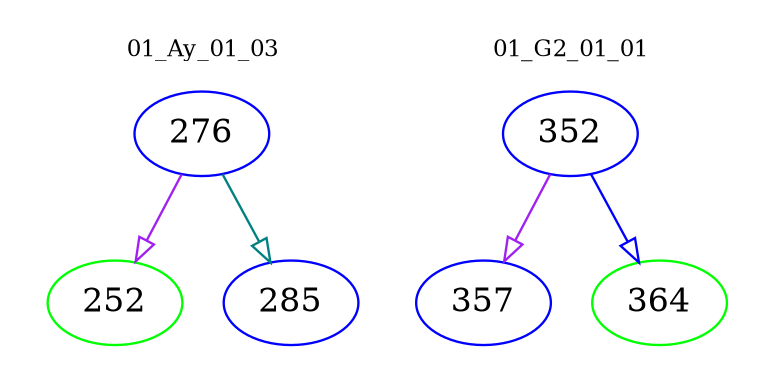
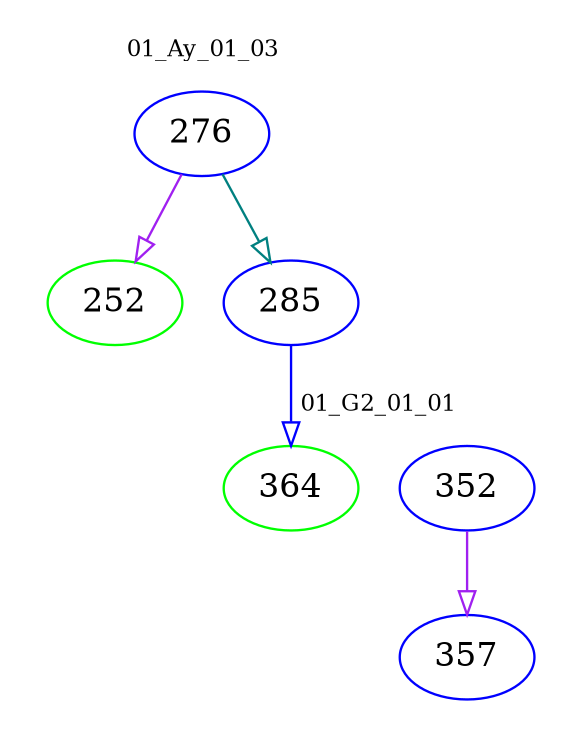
(609, 208) -> (291, 397)
